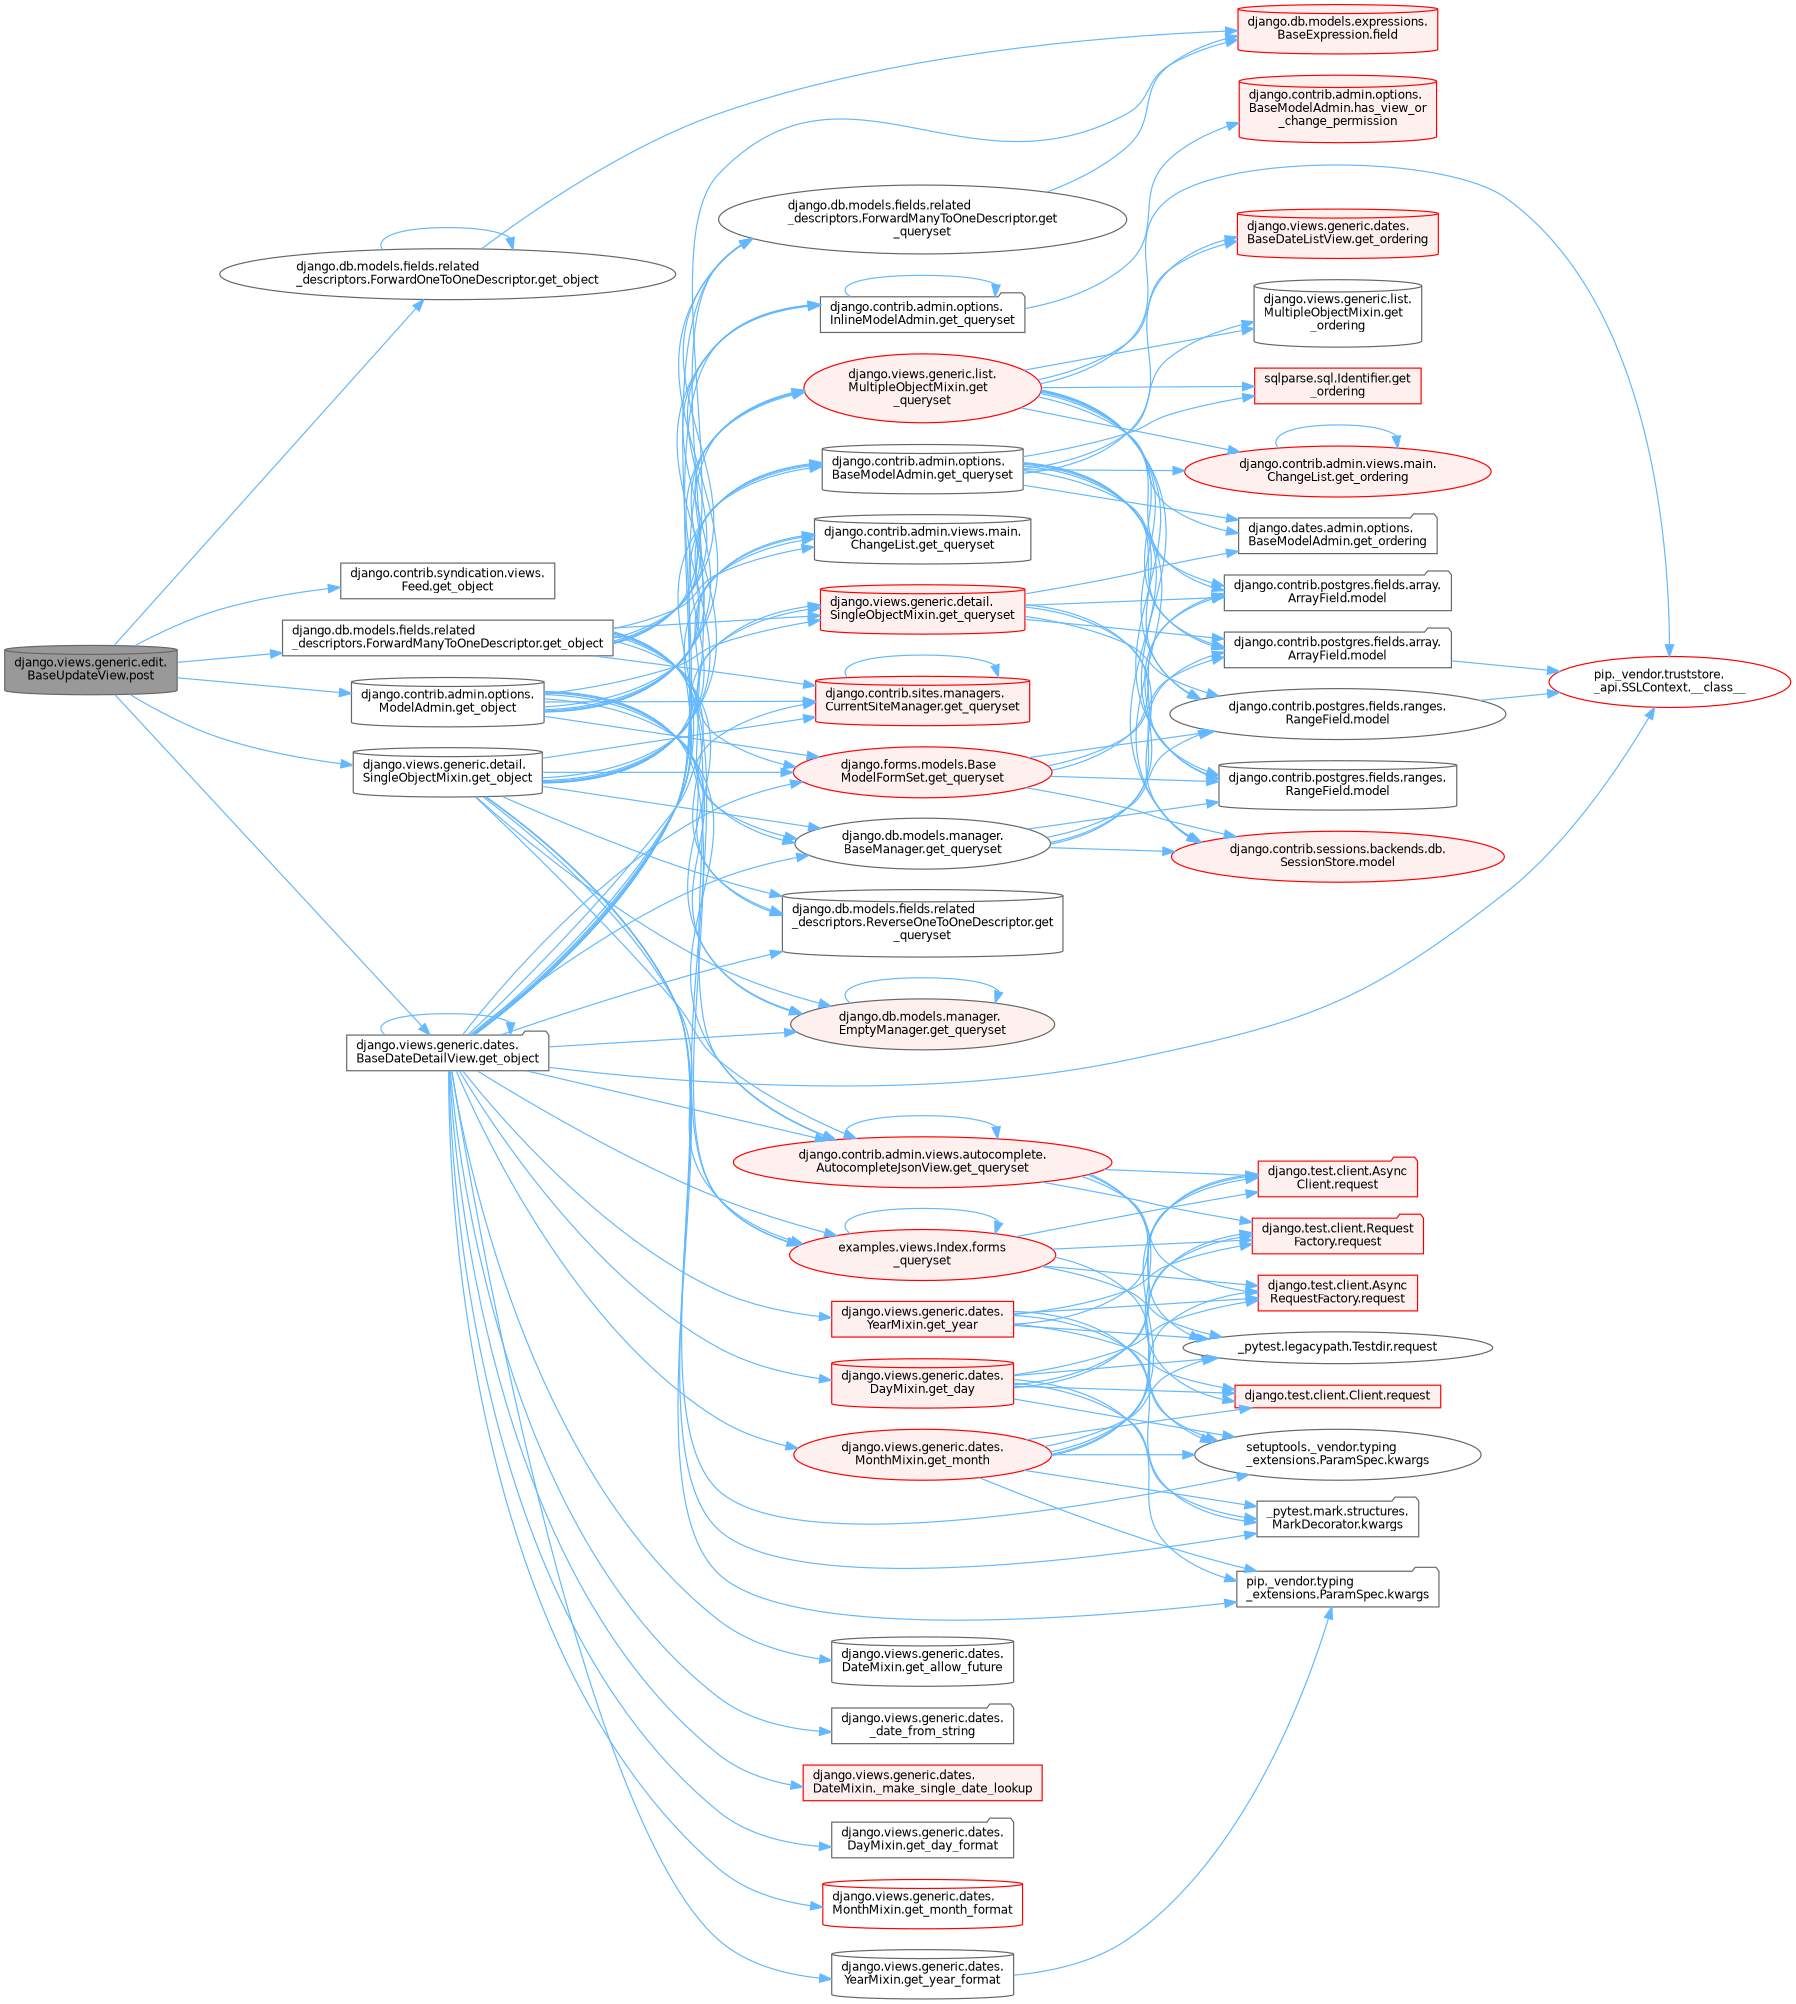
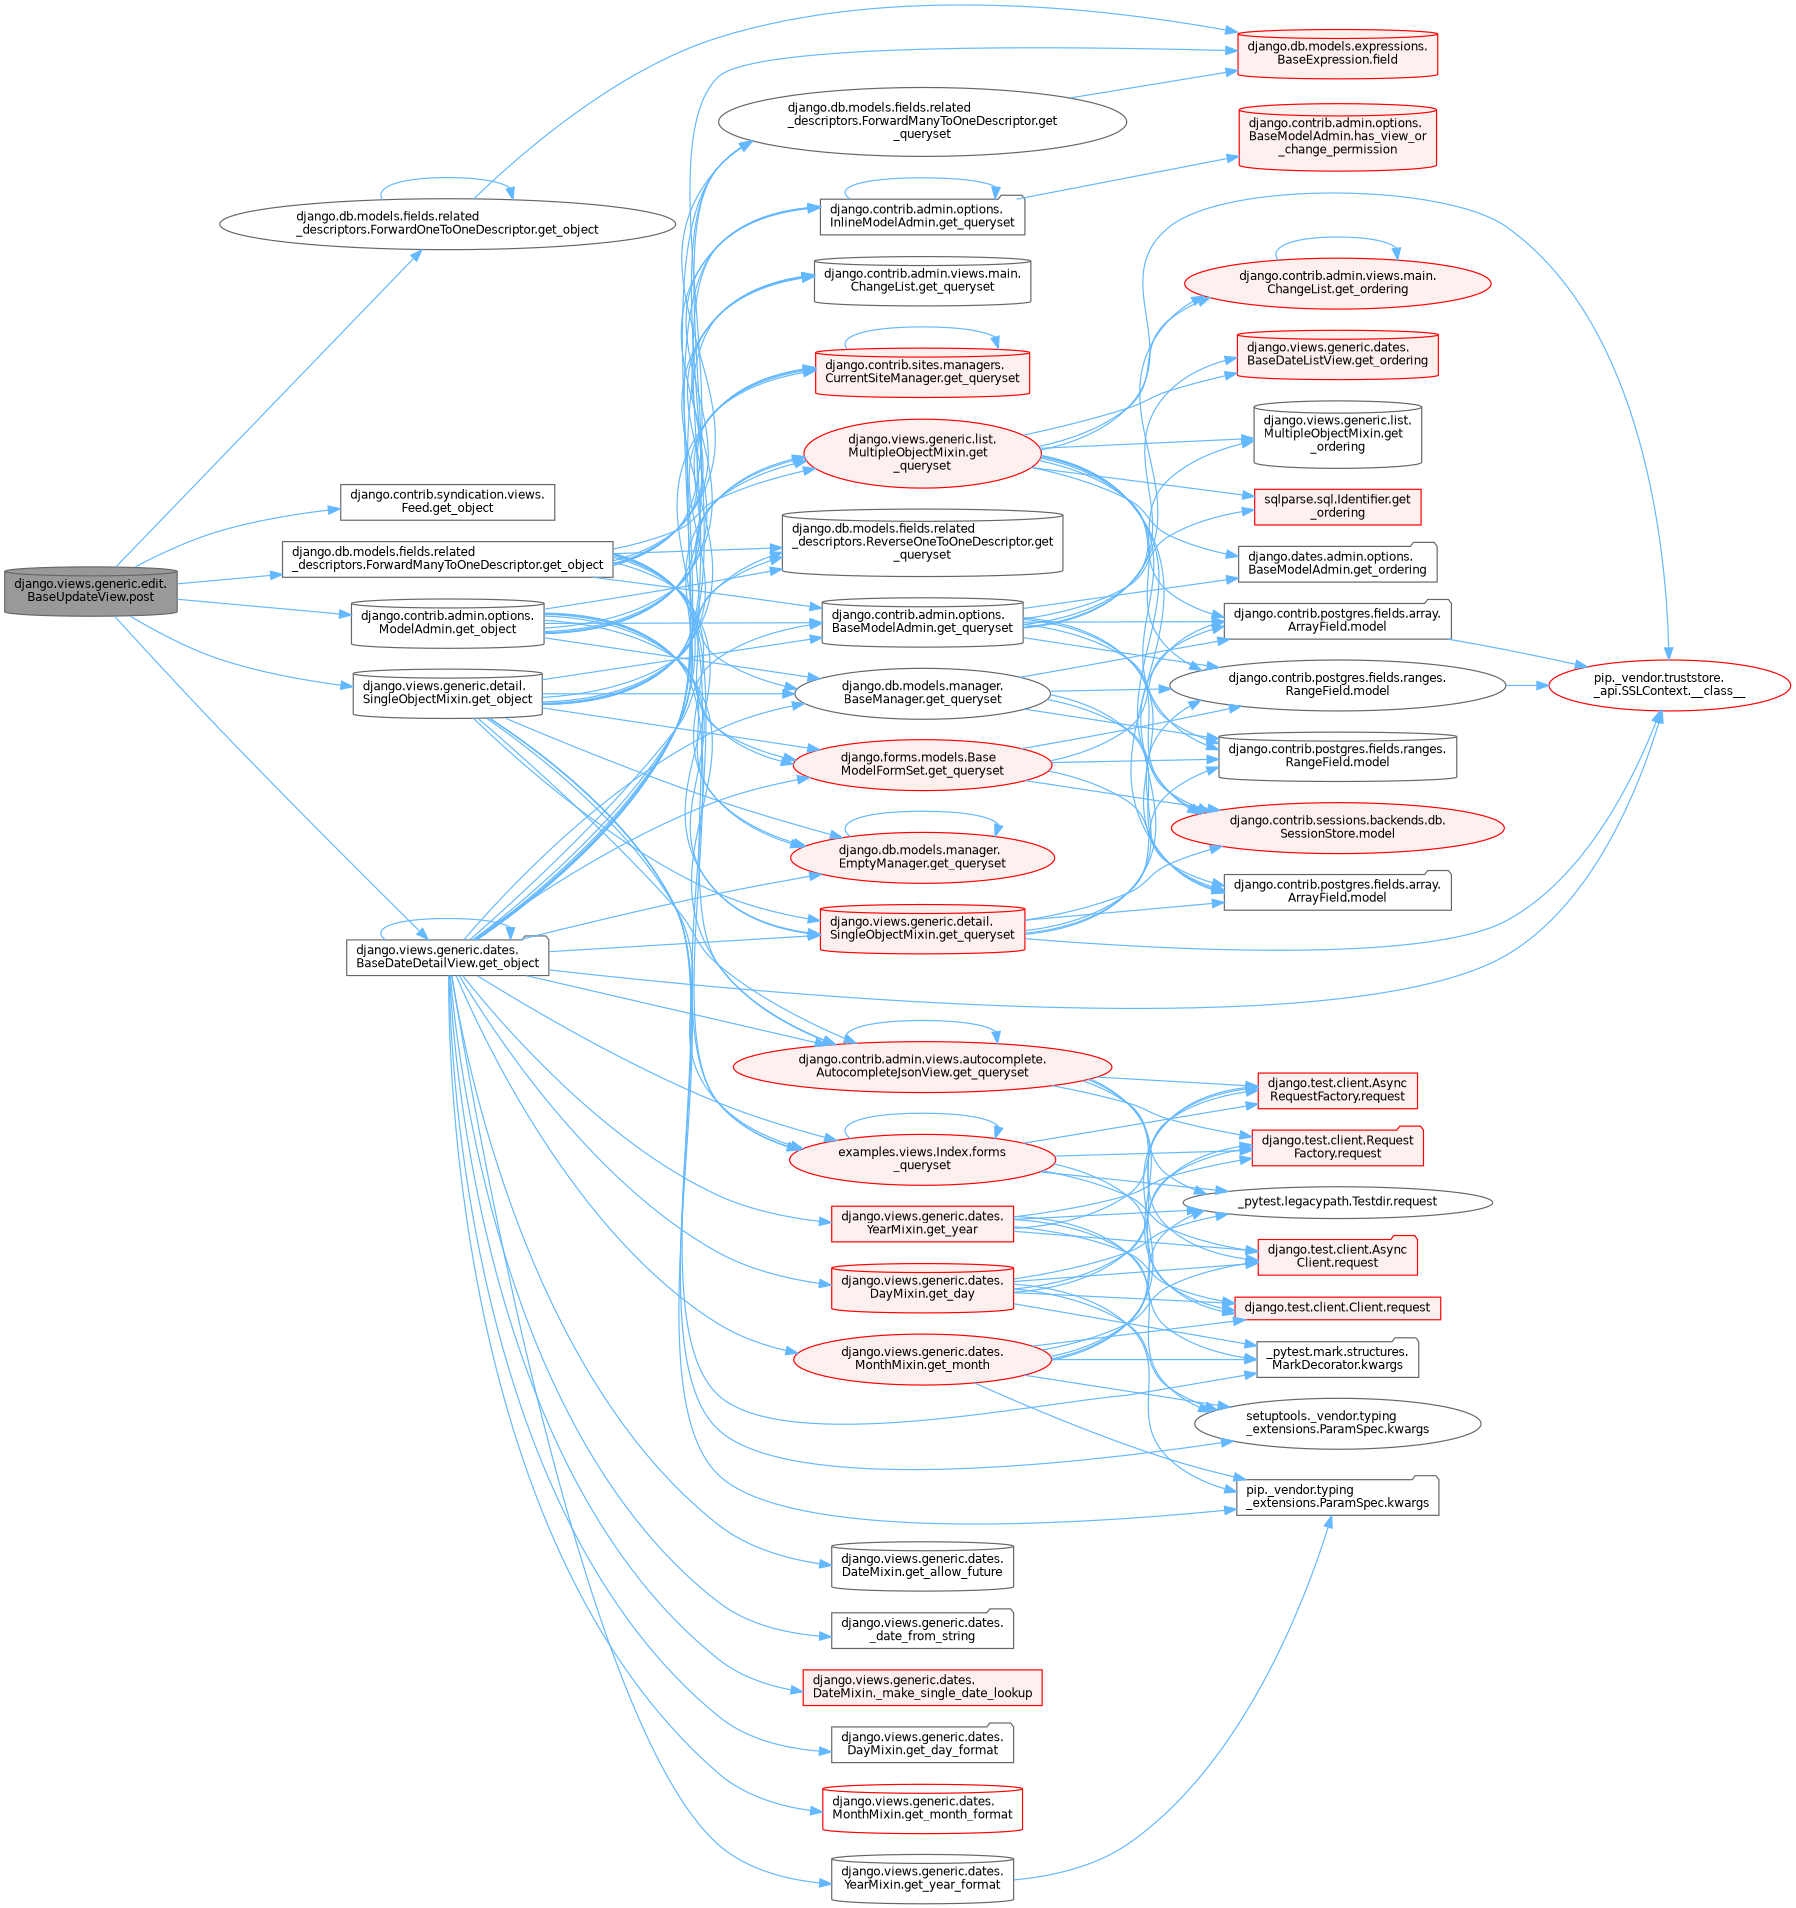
(1126, 575) -> (1394, 945)
(923, 1024) -> (923, 858)
(1148, 1333) -> (1147, 1230)
